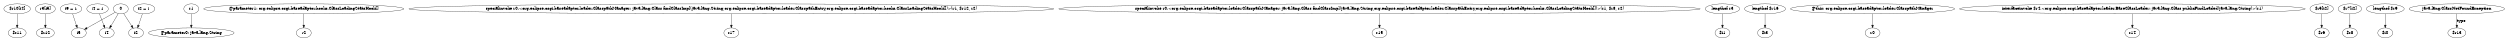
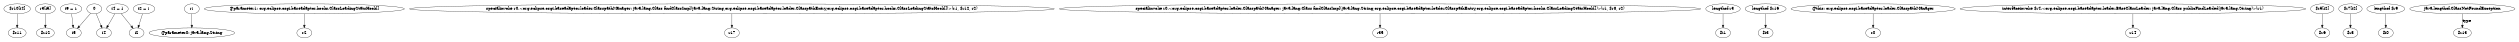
(2457, 9) -> (2462, 9)
(128, 20) -> (126, 20)
(1379, 33) -> (1380, 33)
